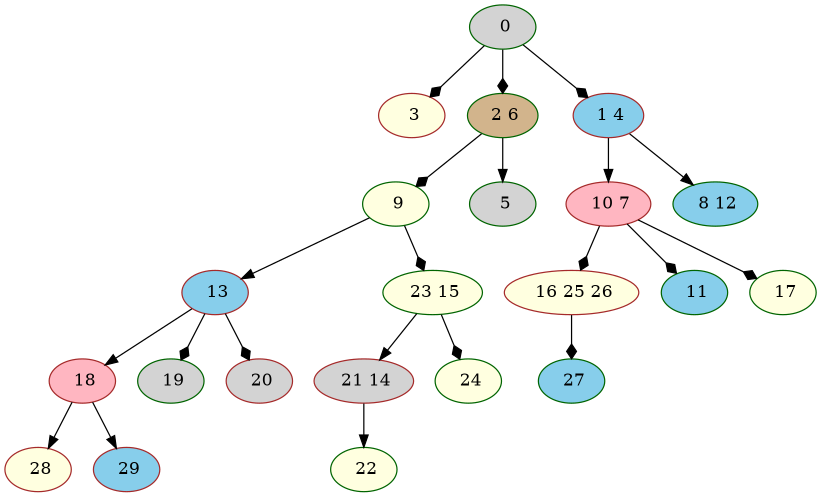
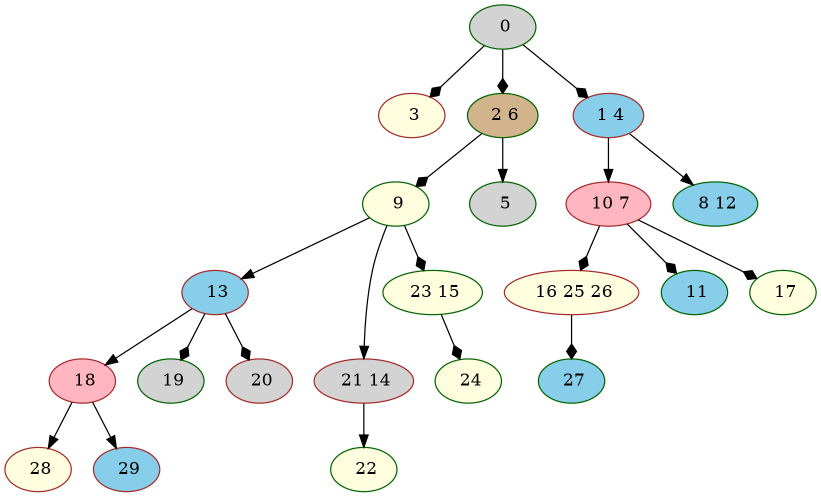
(402, 332) -> (370, 285)
